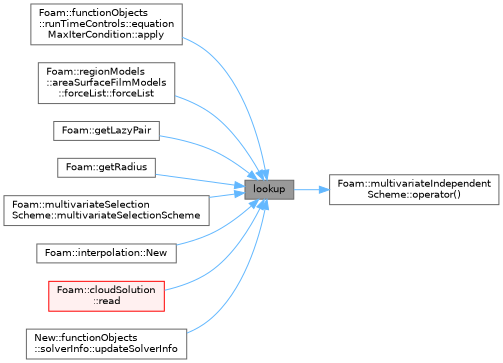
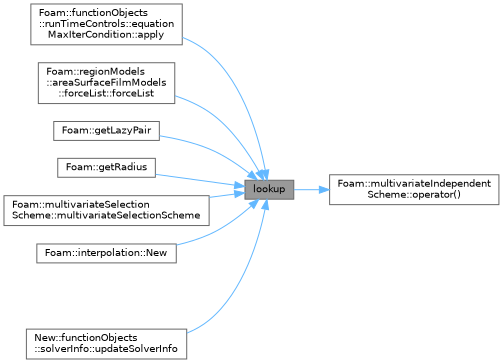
(107, 296) -> none
